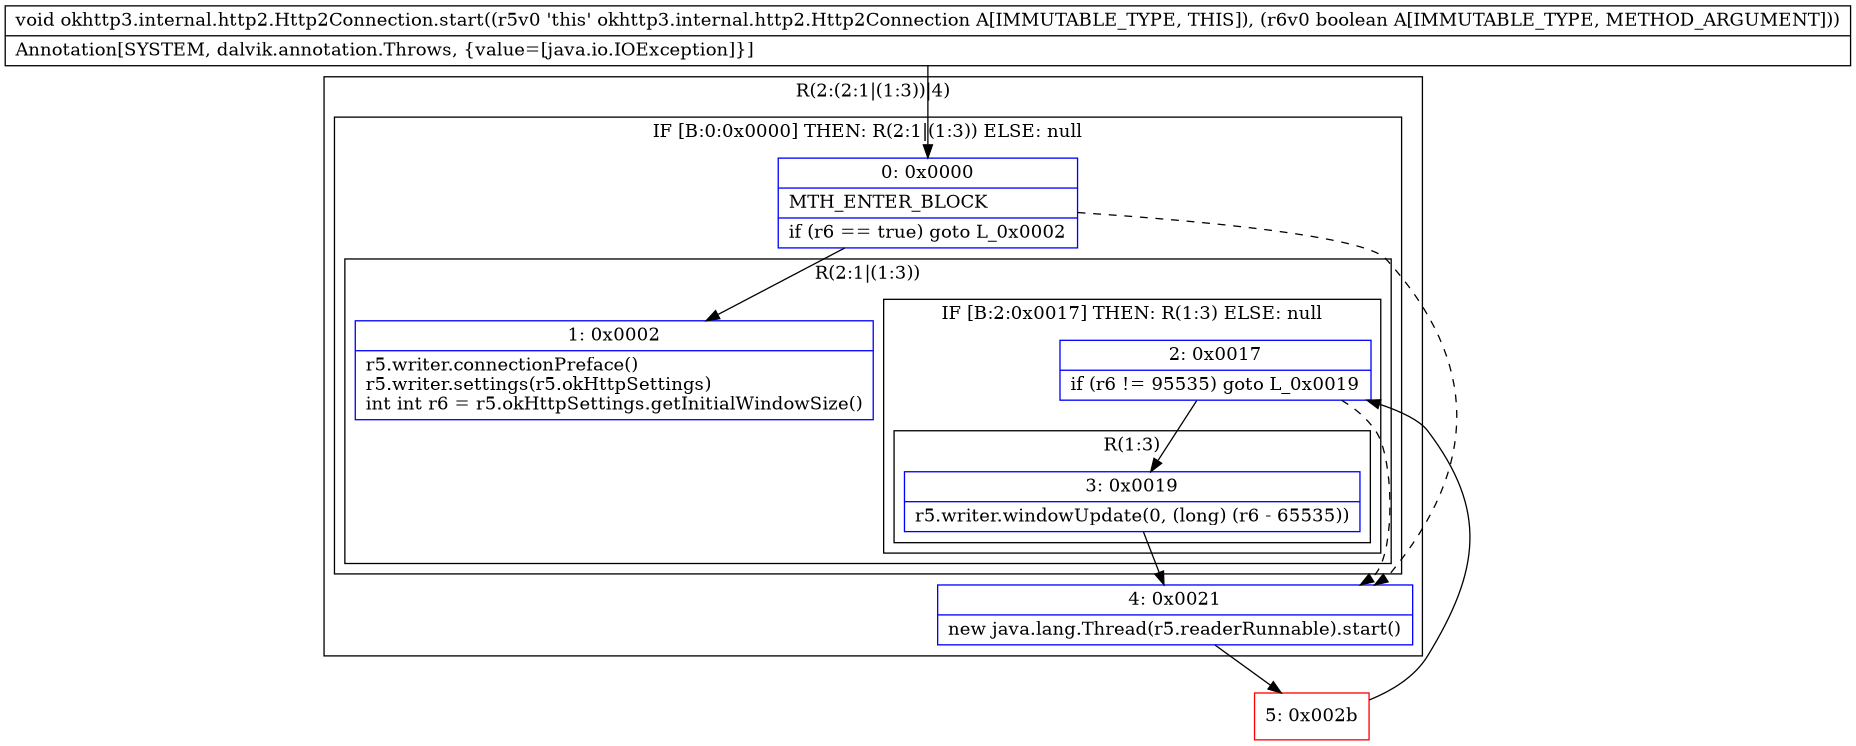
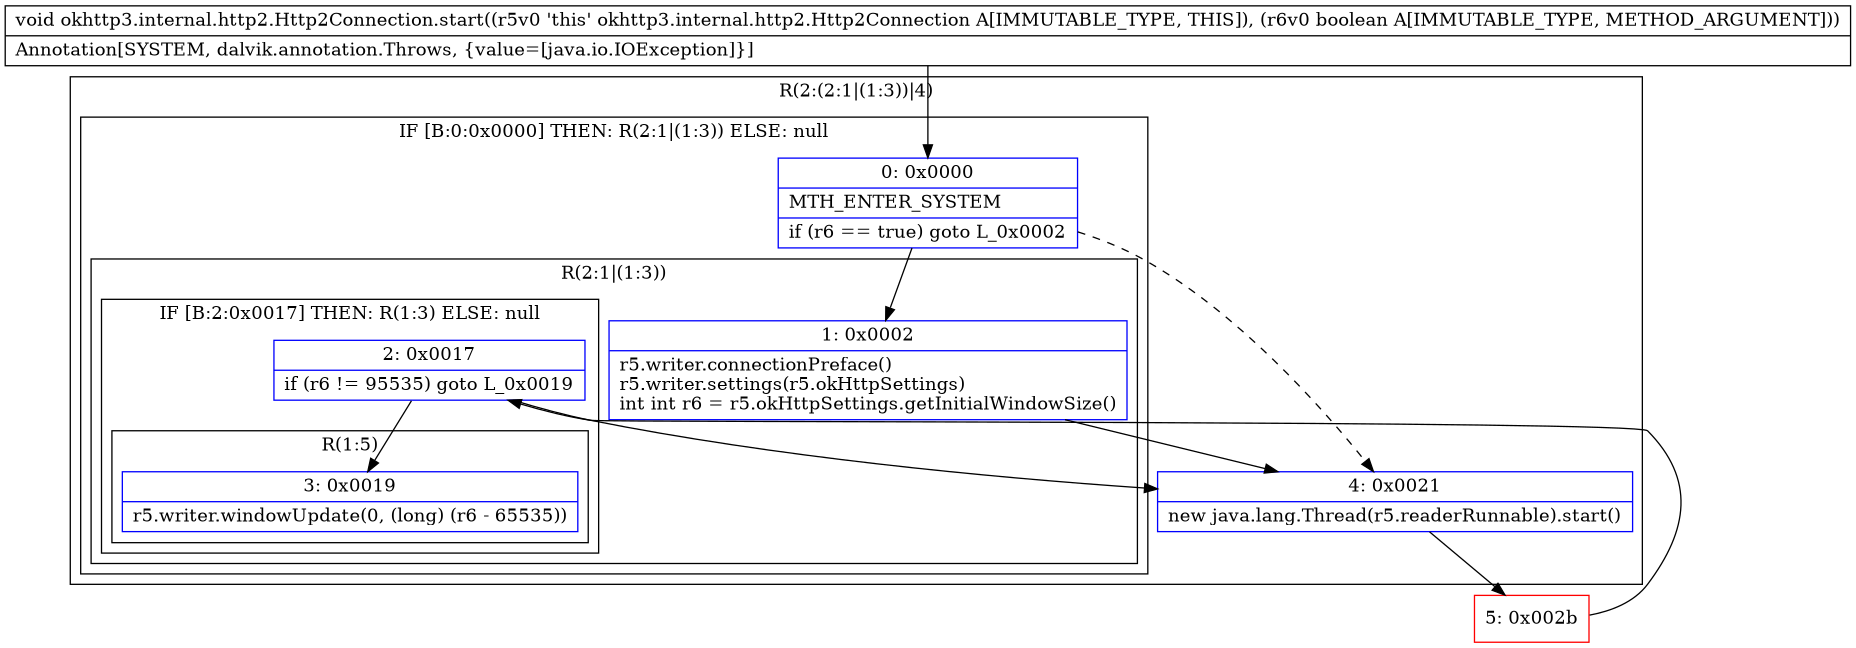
(889, 202) -> (895, 202)
(1132, 446) -> (350, 446)
(1389, 482) -> (827, 458)
(1151, 552) -> (1165, 444)
